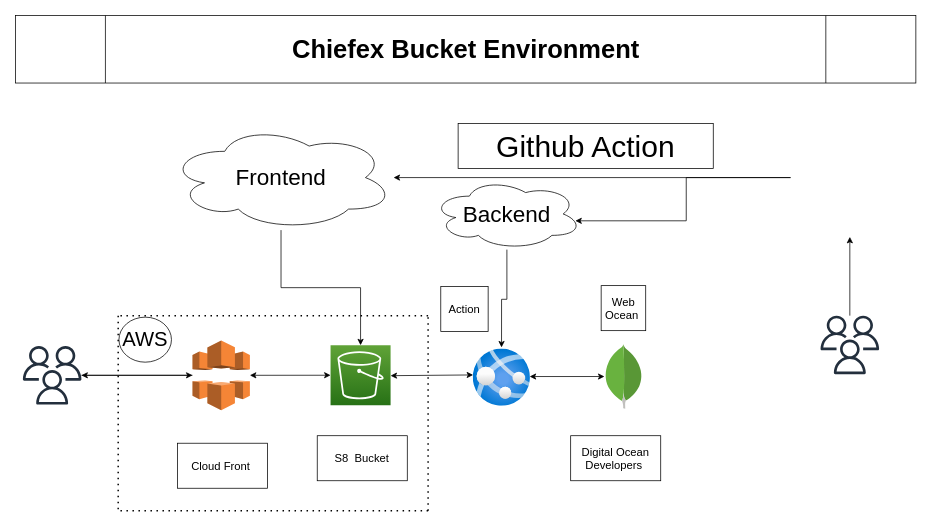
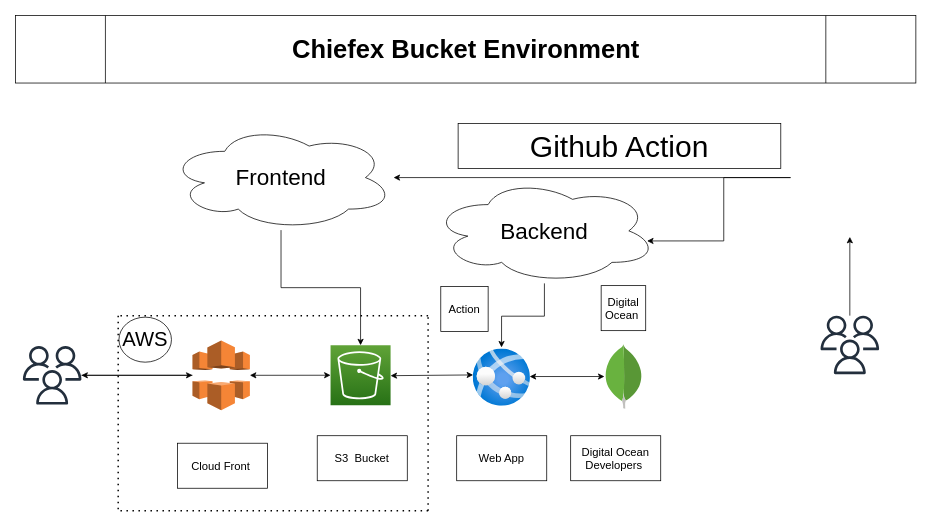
(585, 146) -> (619, 146)
(507, 214) -> (544, 231)
(623, 308) -> (623, 308)
(362, 458) -> (362, 458)
none -> (501, 458)
